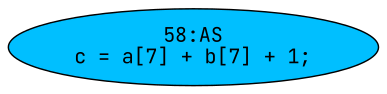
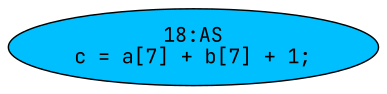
(193, 47) -> (193, 47)
